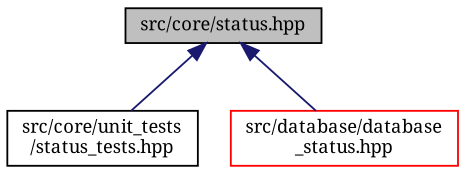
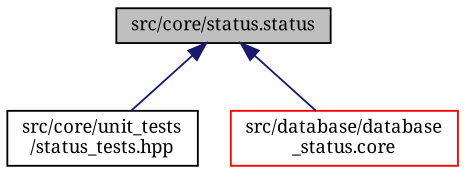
(223, 26) -> (223, 26)
(344, 138) -> (344, 138)
